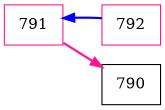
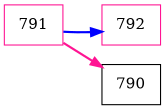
(88, 18) -> (77, 32)
